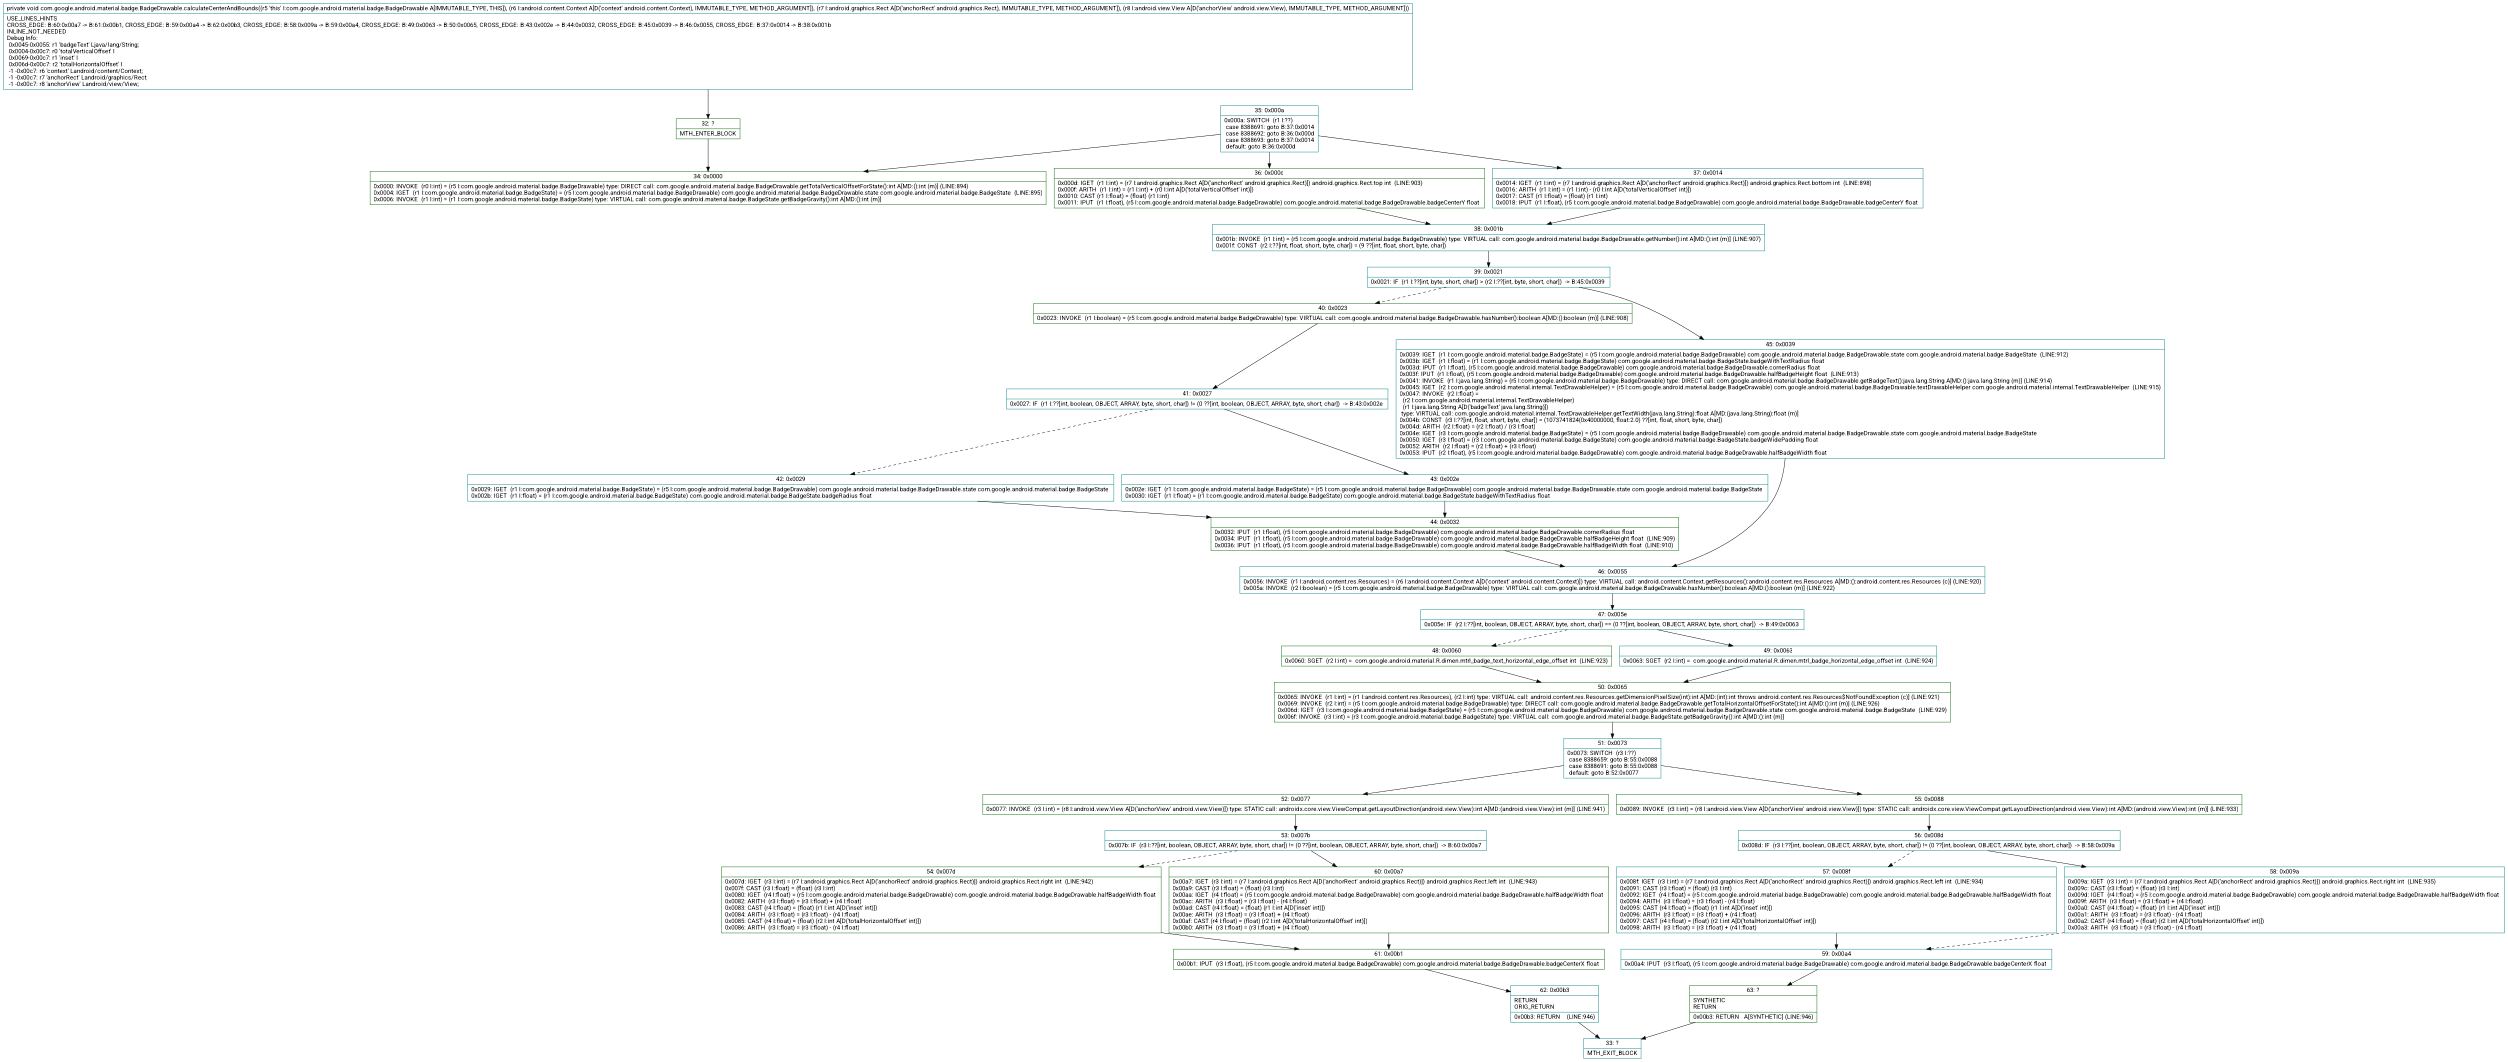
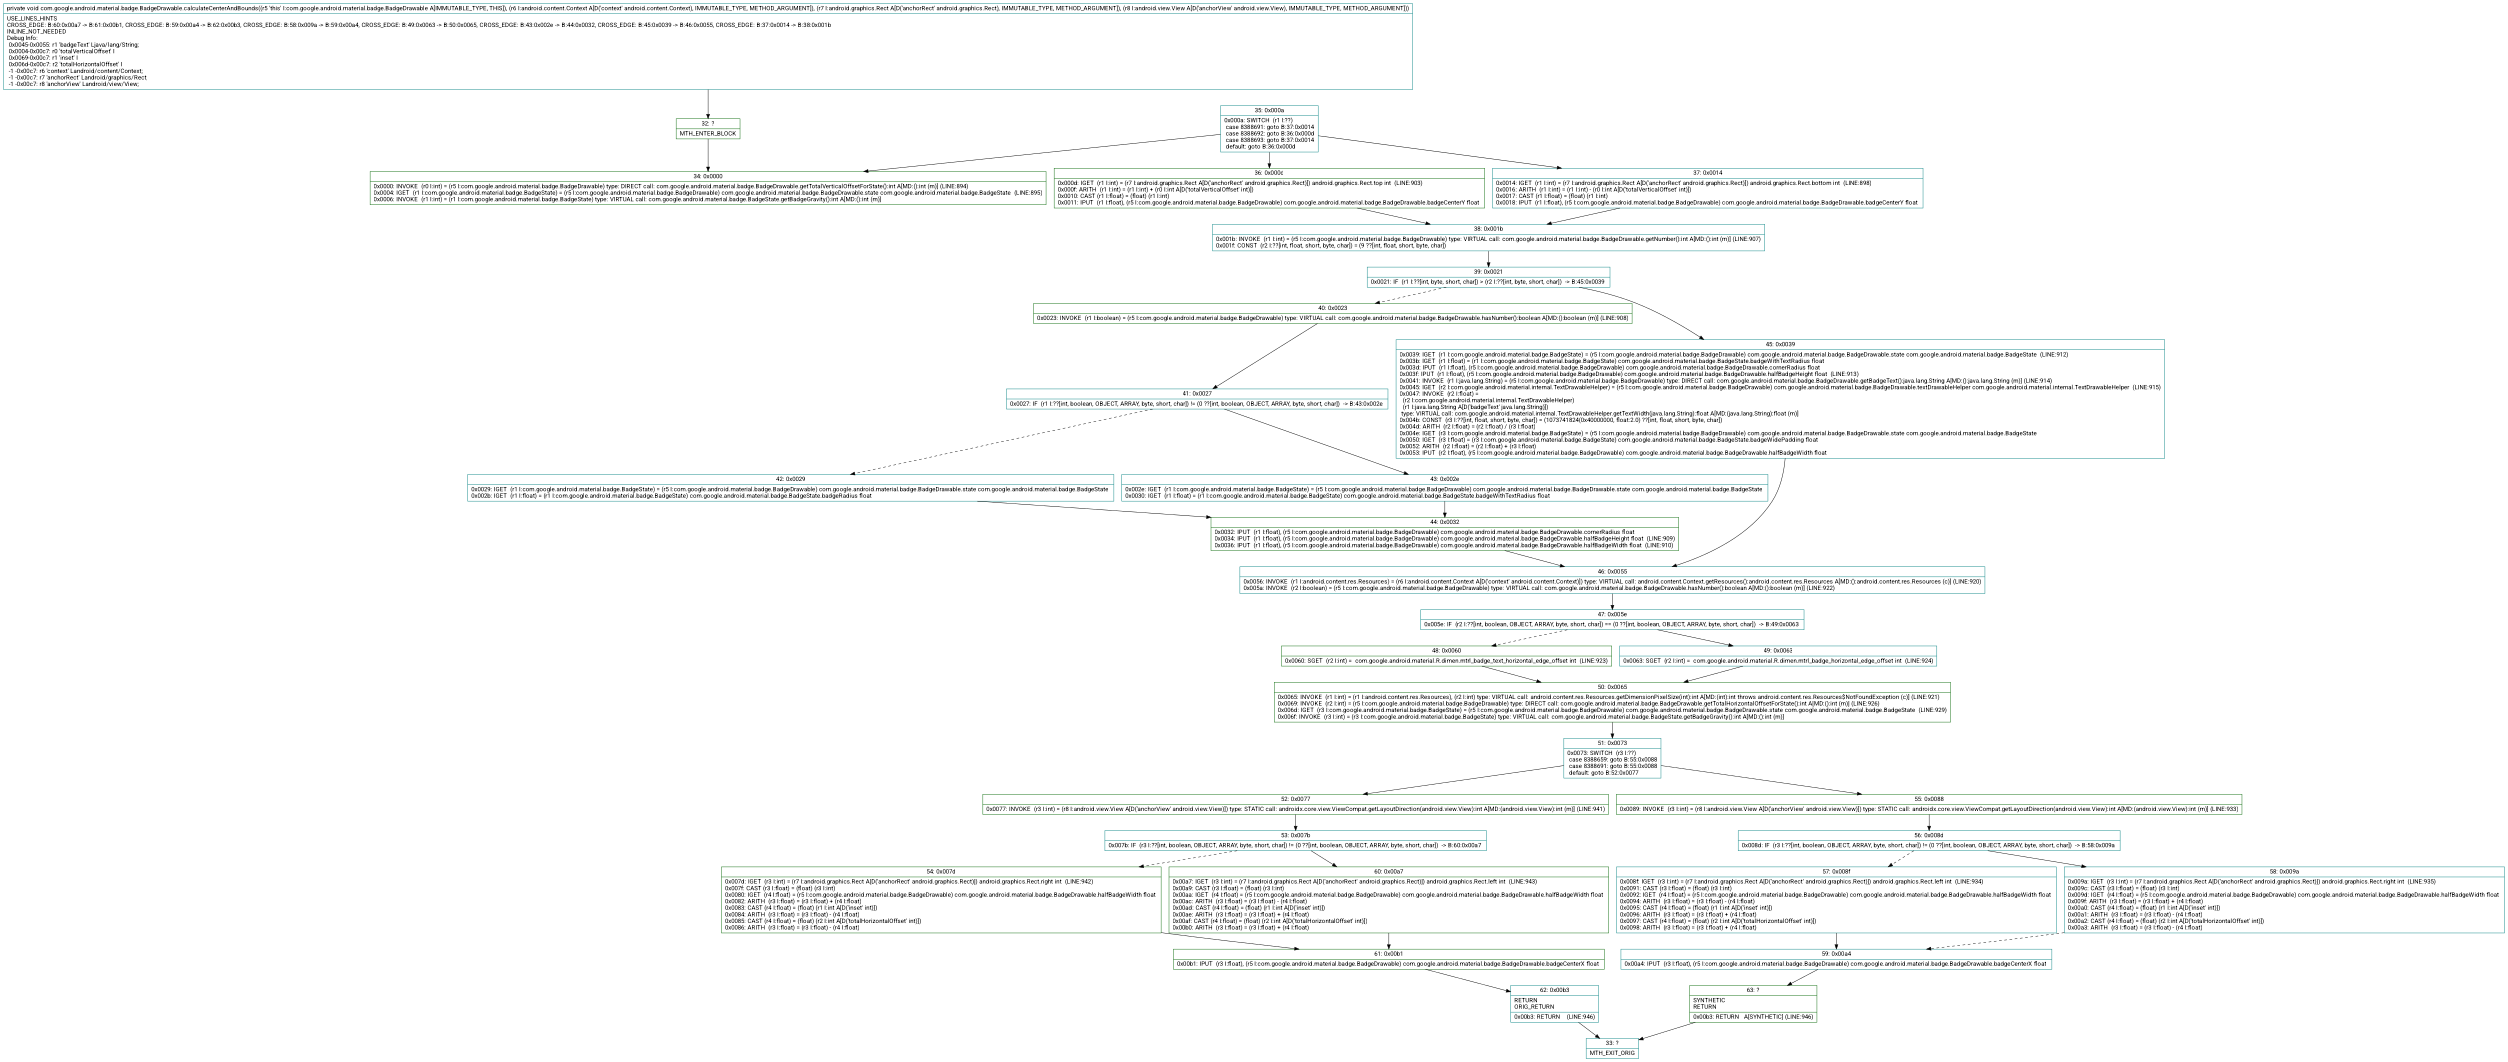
(1612, 1053) -> (1612, 1053)
